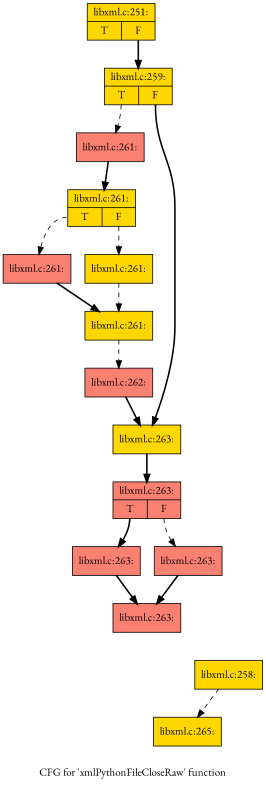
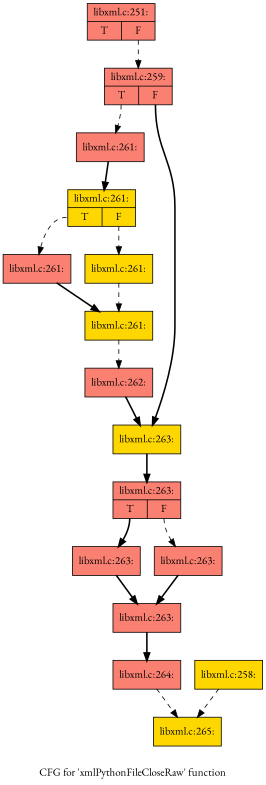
(121, 22) -> (121, 22)
(138, 50) -> (138, 50)
(138, 86) -> (138, 86)
none -> (147, 675)
